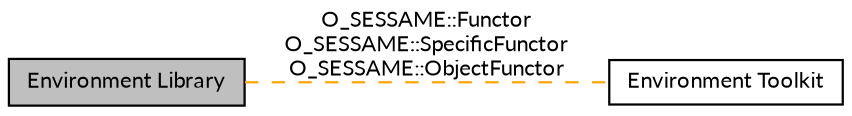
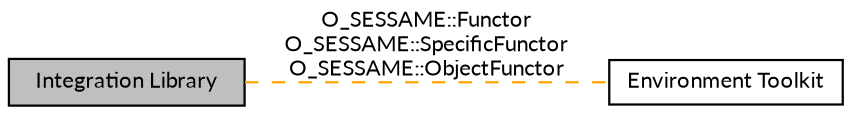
(127, 82) -> (127, 82)
